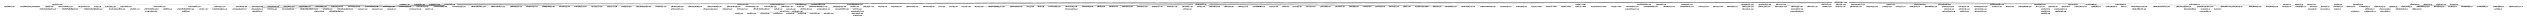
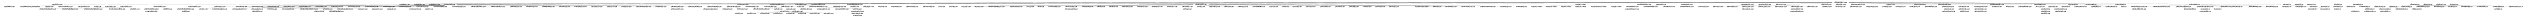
(1407, 7) -> none
